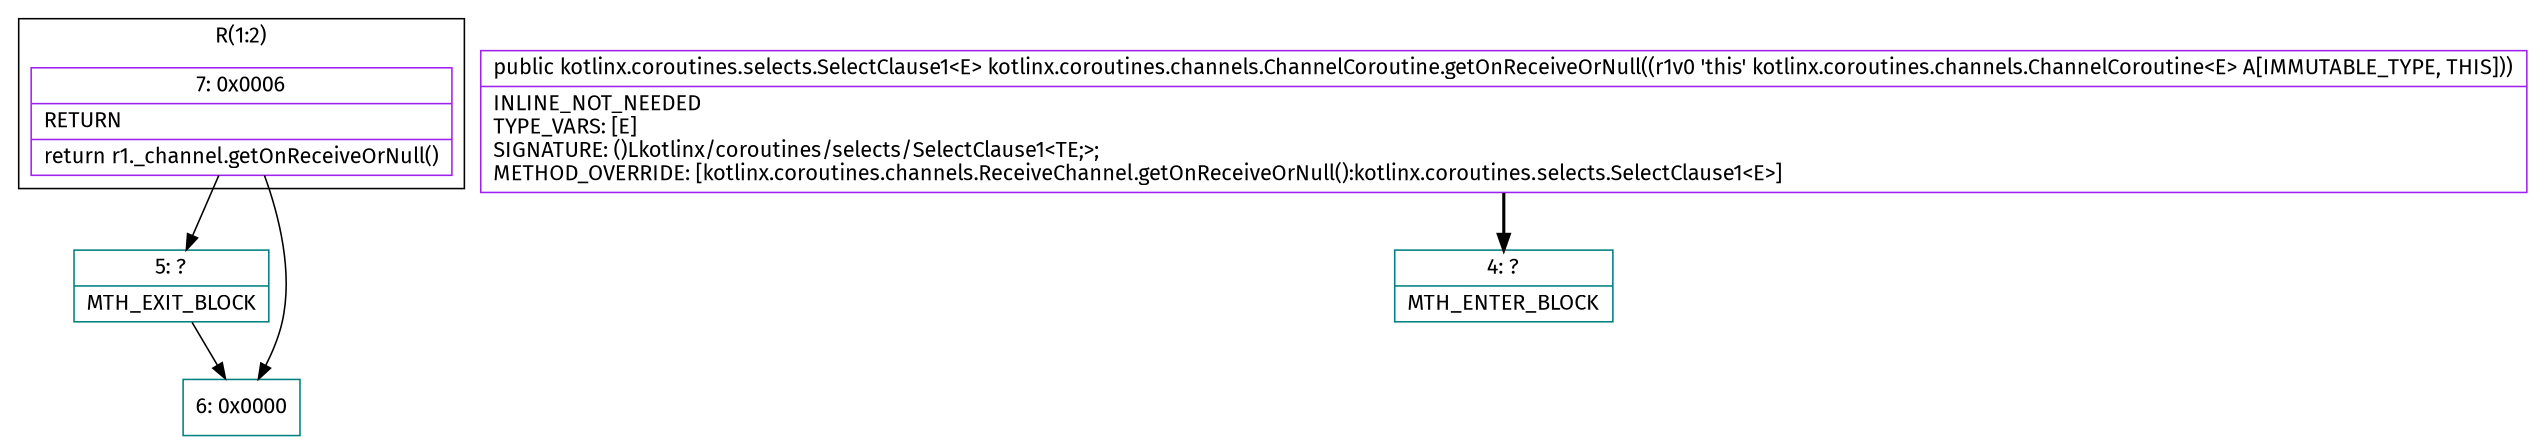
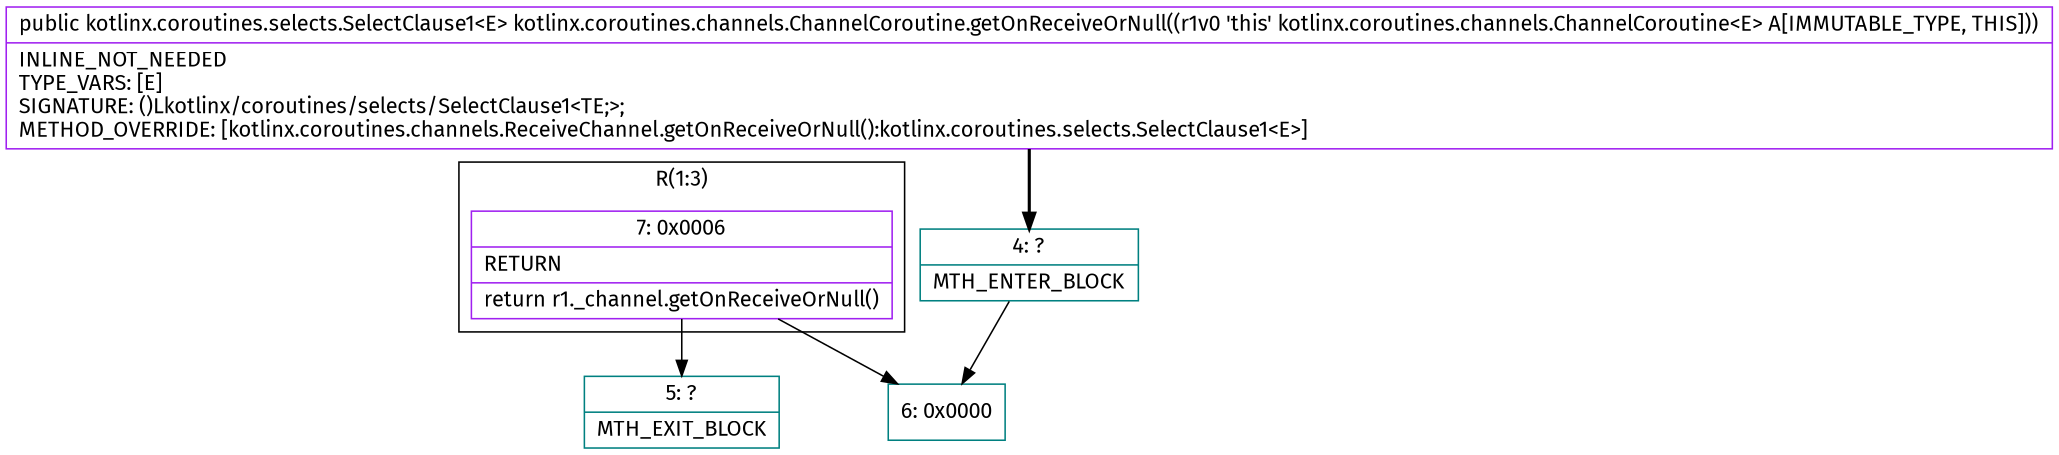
(242, 37) -> (682, 180)
(205, 344) -> (990, 336)
